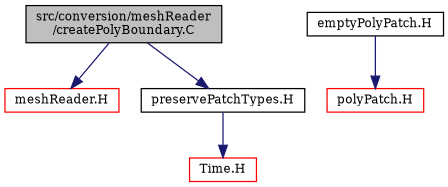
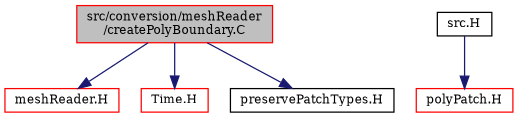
(124, 24) -> (175, 24)
(375, 24) -> (465, 24)
(223, 129) -> (175, 59)
